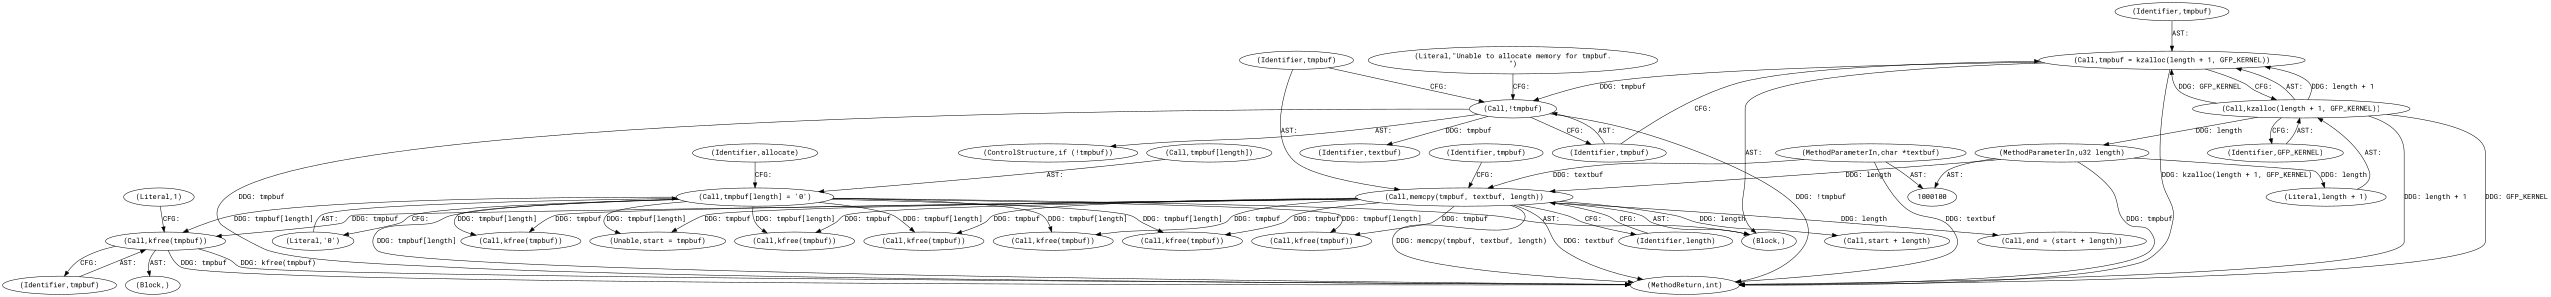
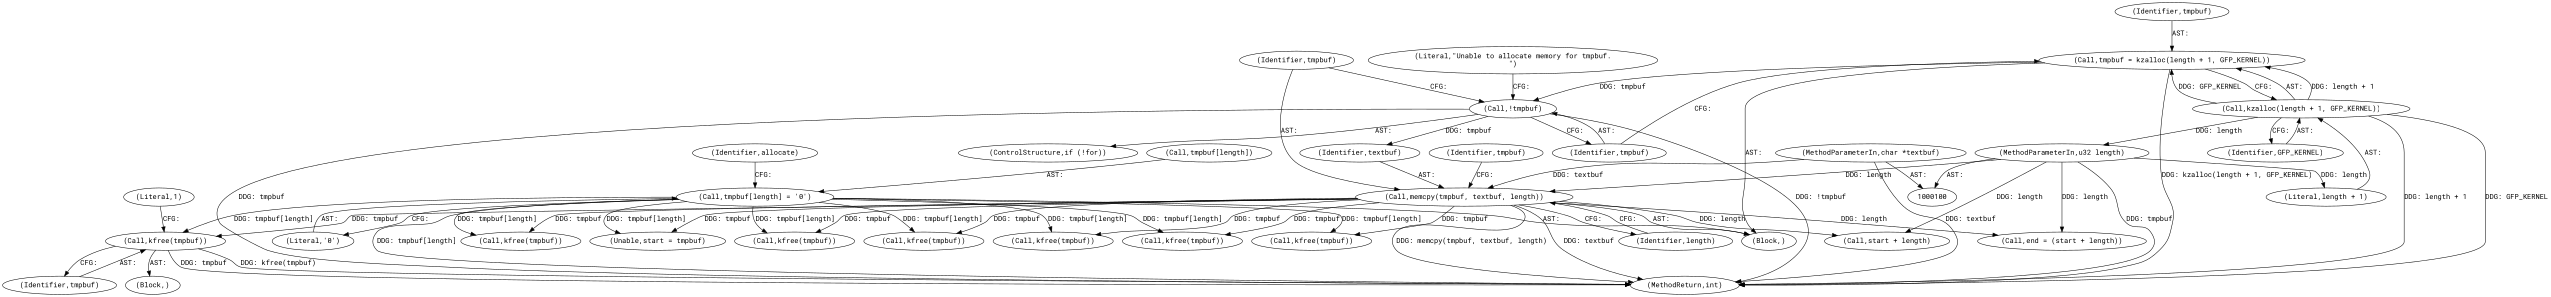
(1048, 153) -> (1048, 153)
none -> (1409, 174)
none -> (2062, 194)
none -> (1979, 197)
